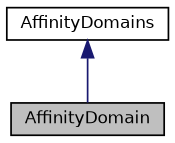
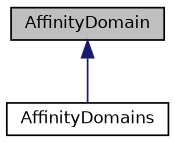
(88, 80) -> (88, 80)
